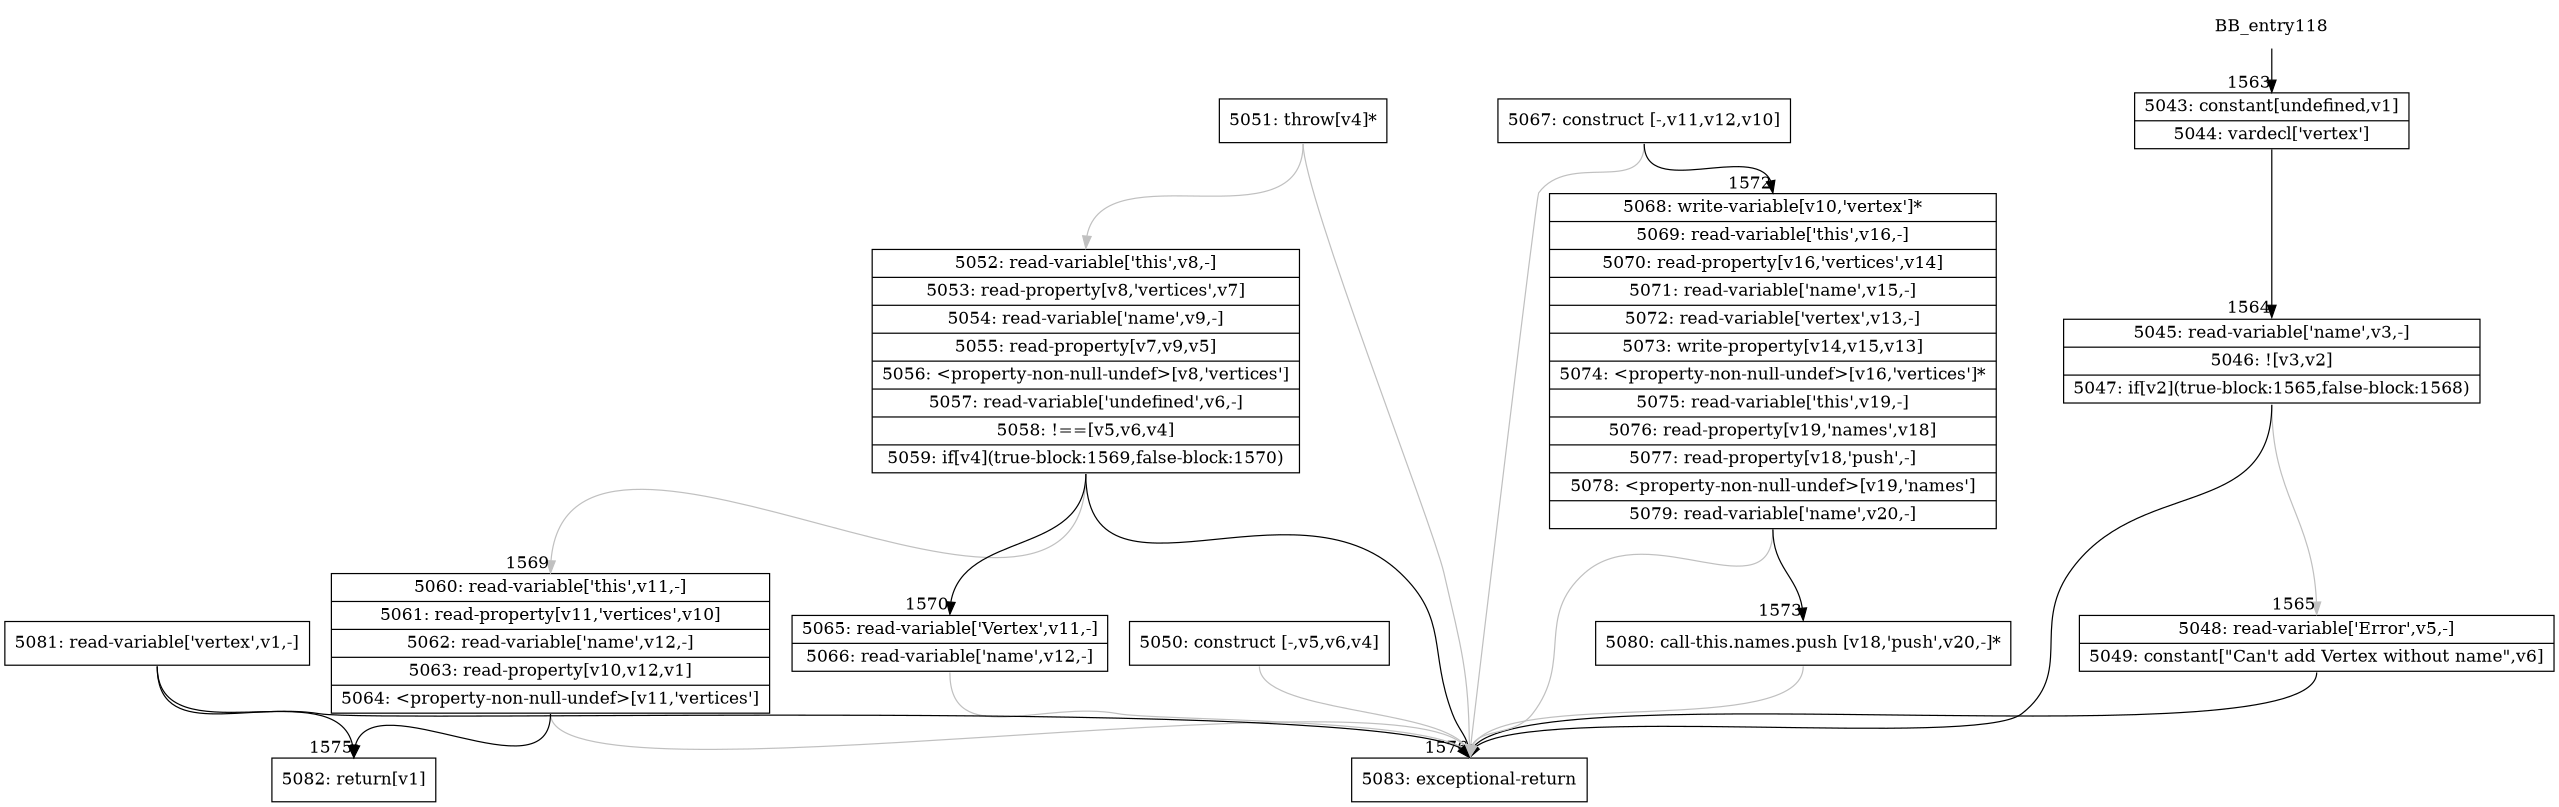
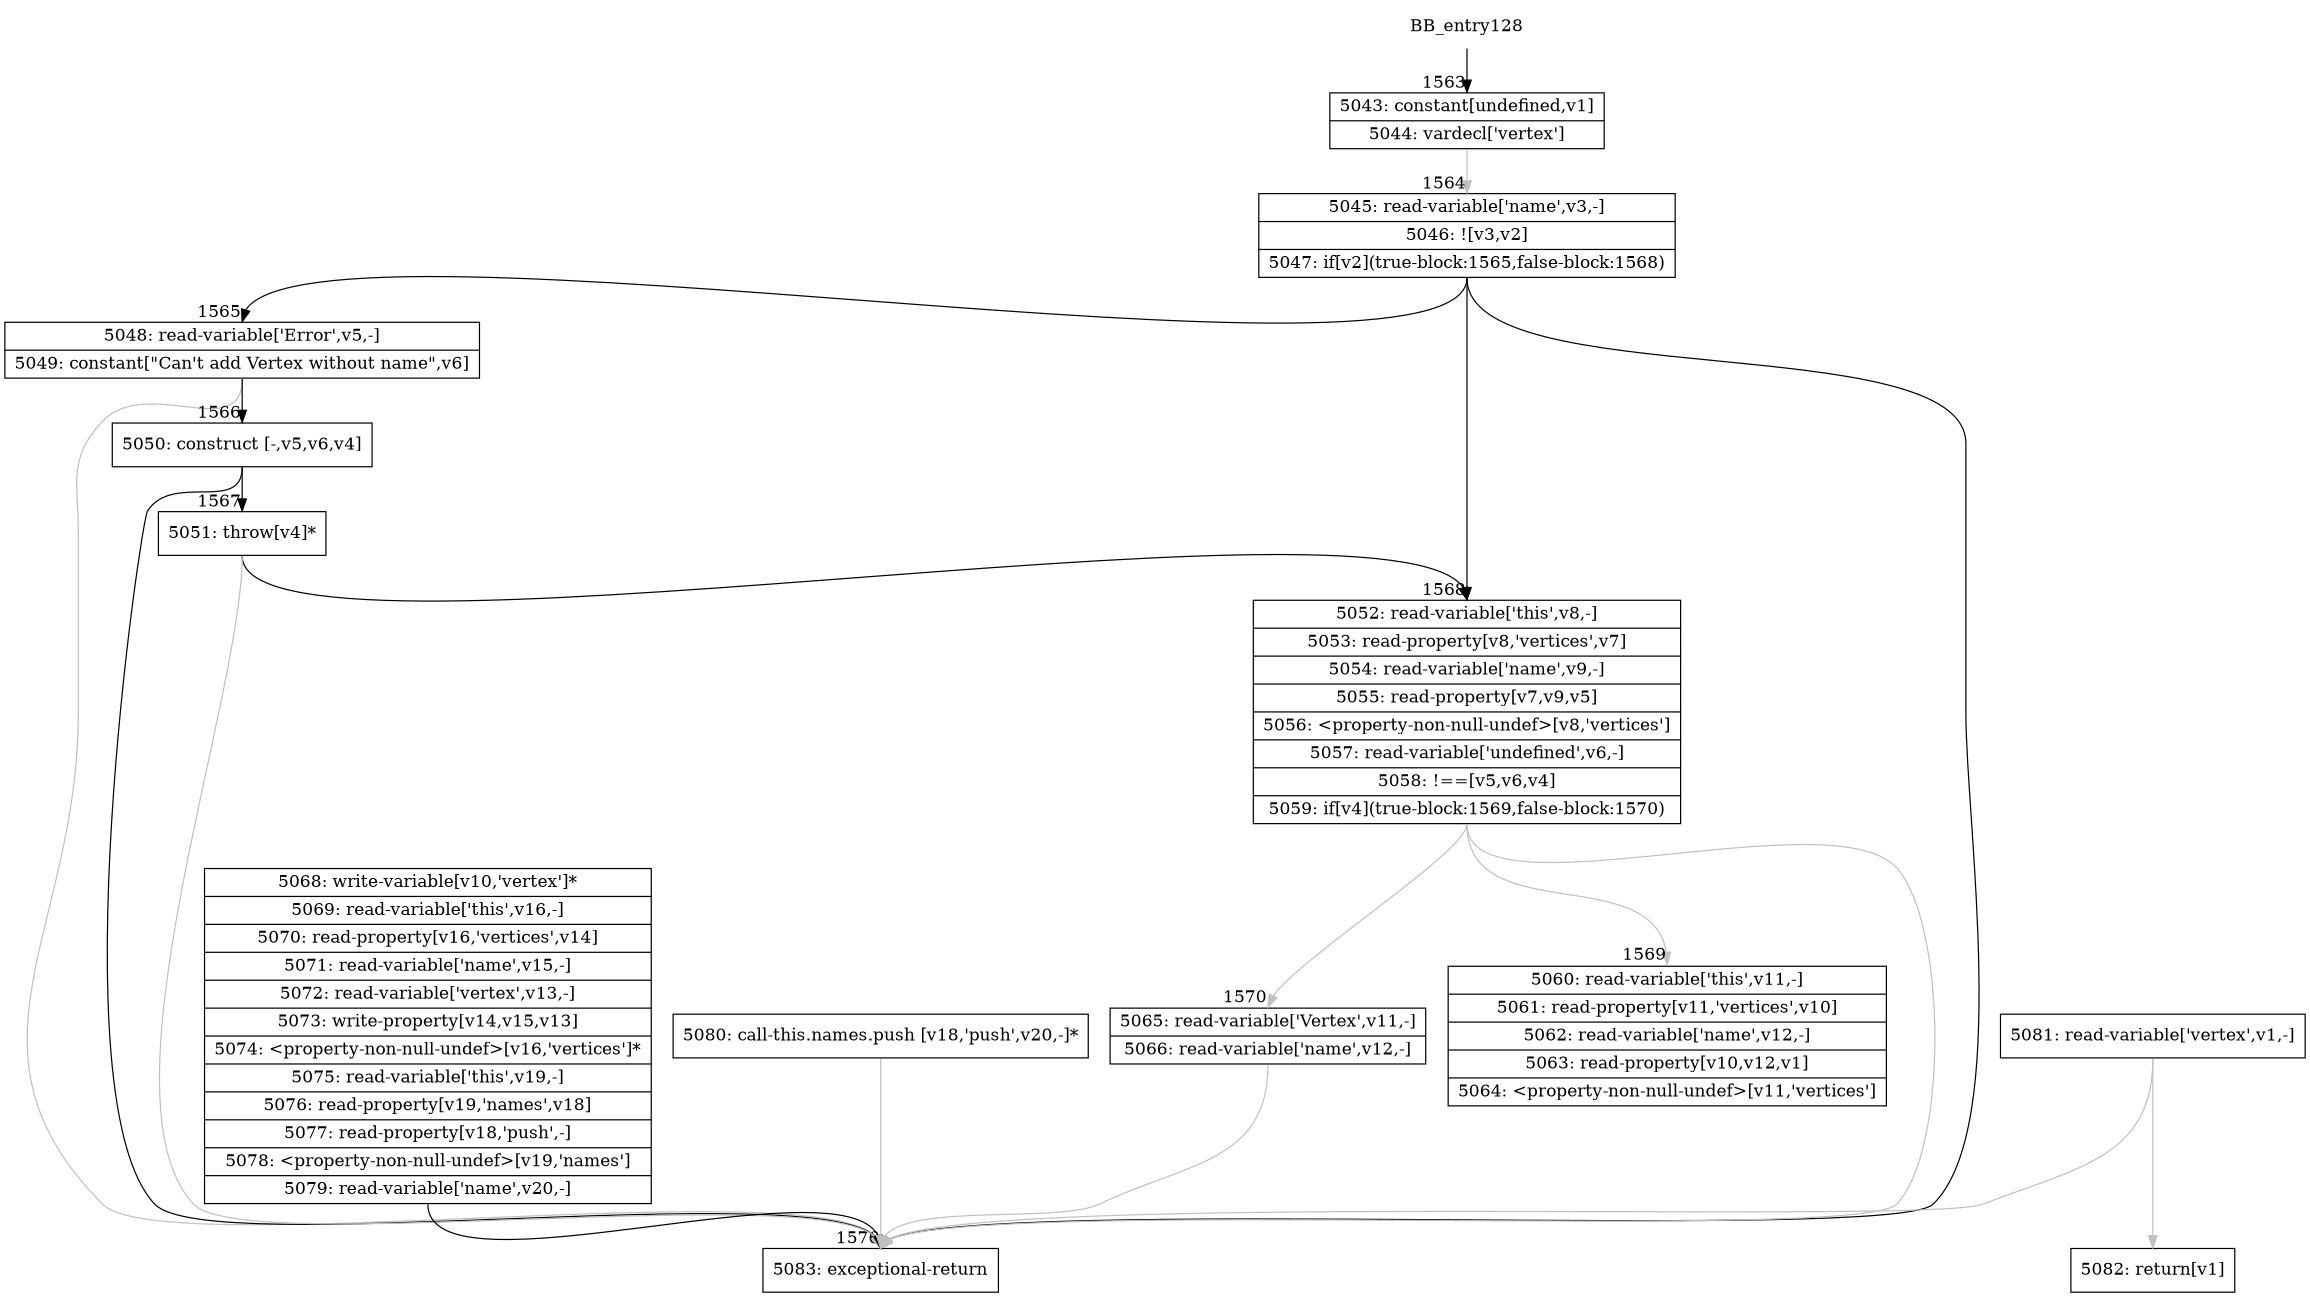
(2272, 27) -> (1467, 27)
(1644, 121) -> none
(1200, 196) -> (850, 578)
(2272, 227) -> (1467, 165)
none -> (242, 394)
none -> (1467, 433)
none -> (242, 489)
(2292, 504) -> (859, 300)
(1320, 538) -> (1913, 1177)
(1024, 542) -> (1372, 912)
(1785, 569) -> none
(1582, 576) -> (649, 1227)
(1358, 711) -> (135, 1163)
(249, 712) -> (2153, 1147)
(796, 715) -> (1557, 1212)
(1898, 715) -> (47, 1123)
(1005, 736) -> none
(458, 737) -> none
